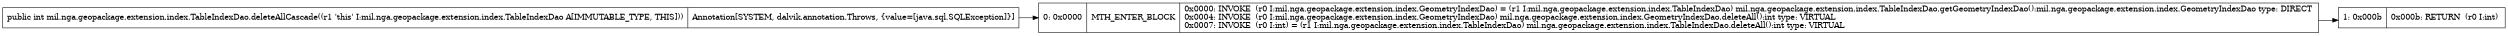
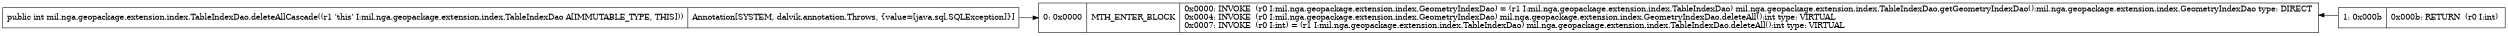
(2326, 20) -> (2331, 15)
